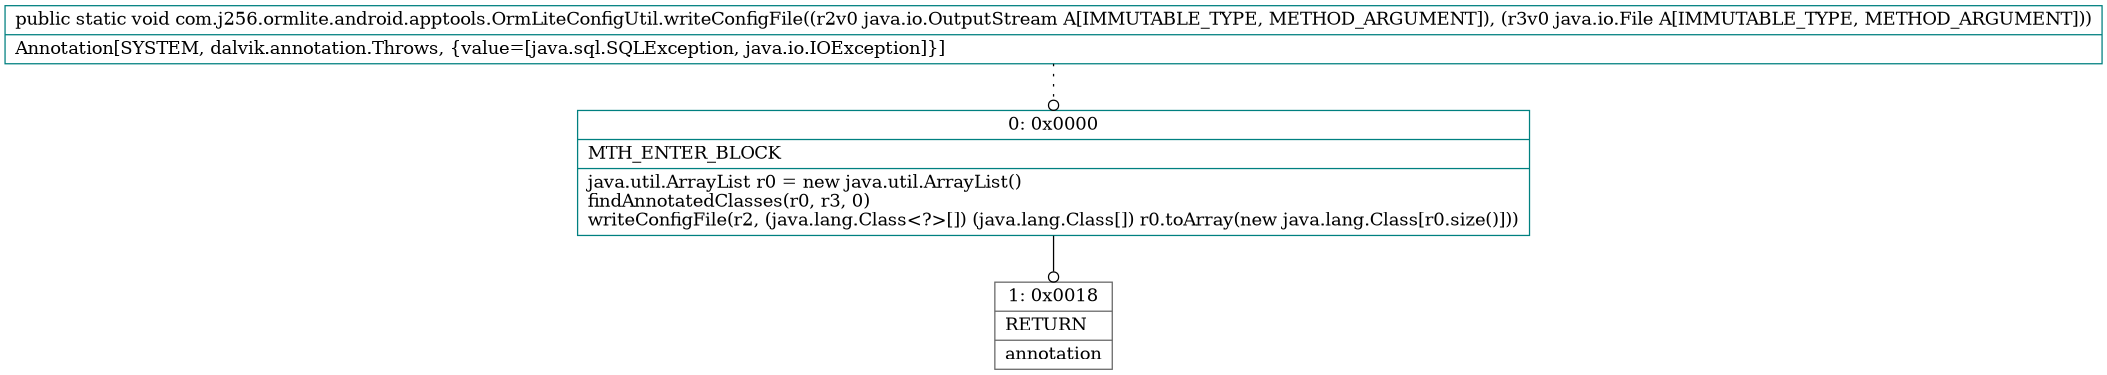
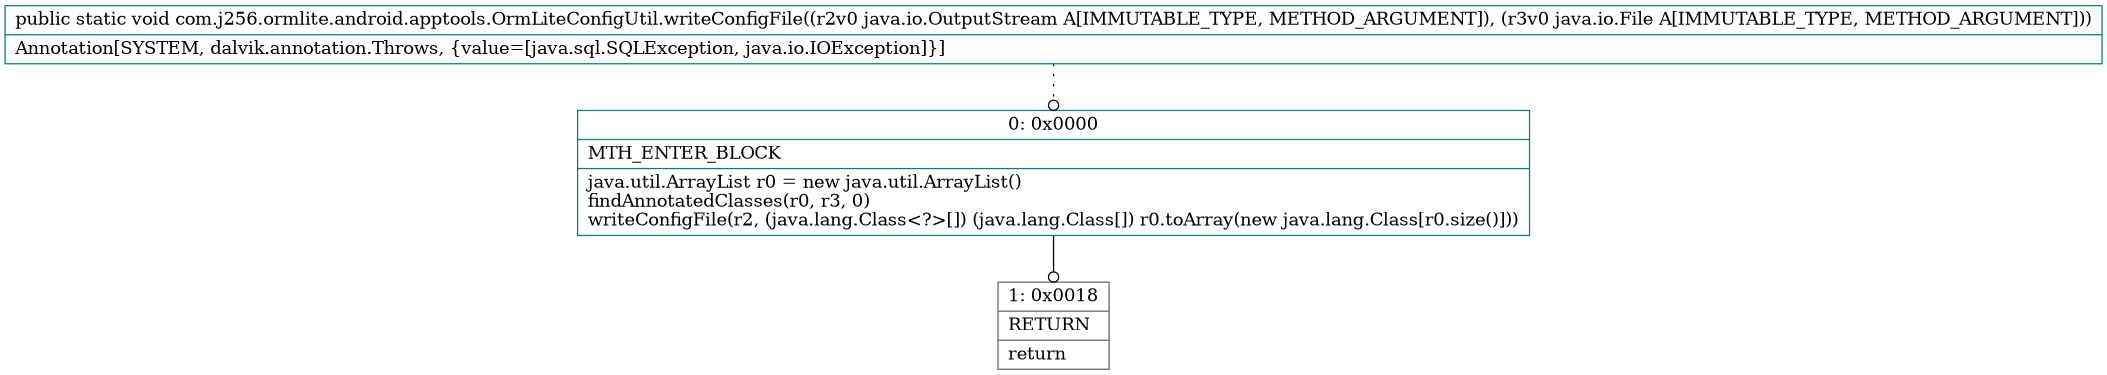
(1054, 354) -> (1037, 354)
